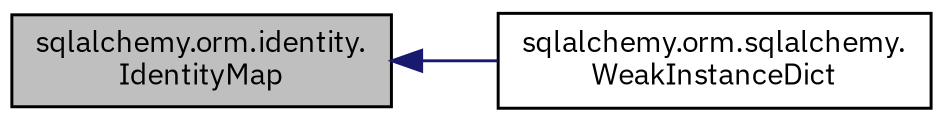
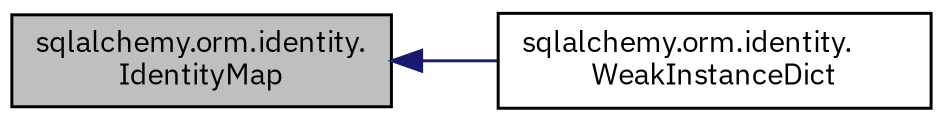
(715, 61) -> (715, 61)
